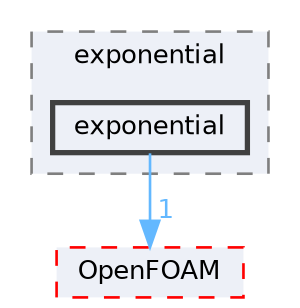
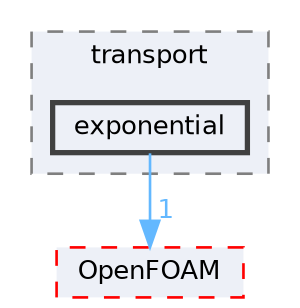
(150, 57) -> (150, 57)
